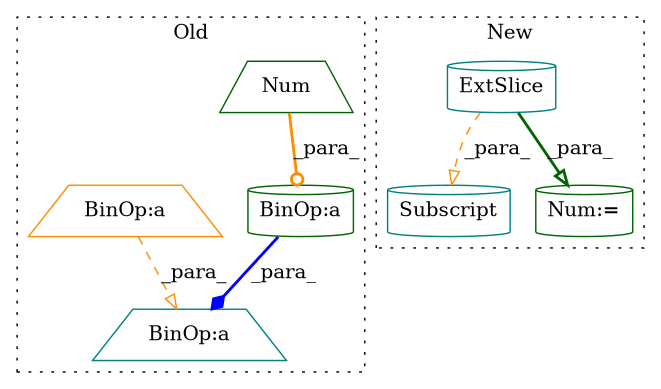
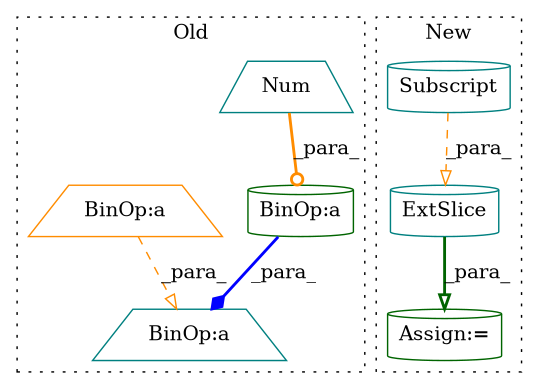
(286, 87) -> (286, 87)
(464, 140) -> (447, 142)
(584, 211) -> (445, 335)
